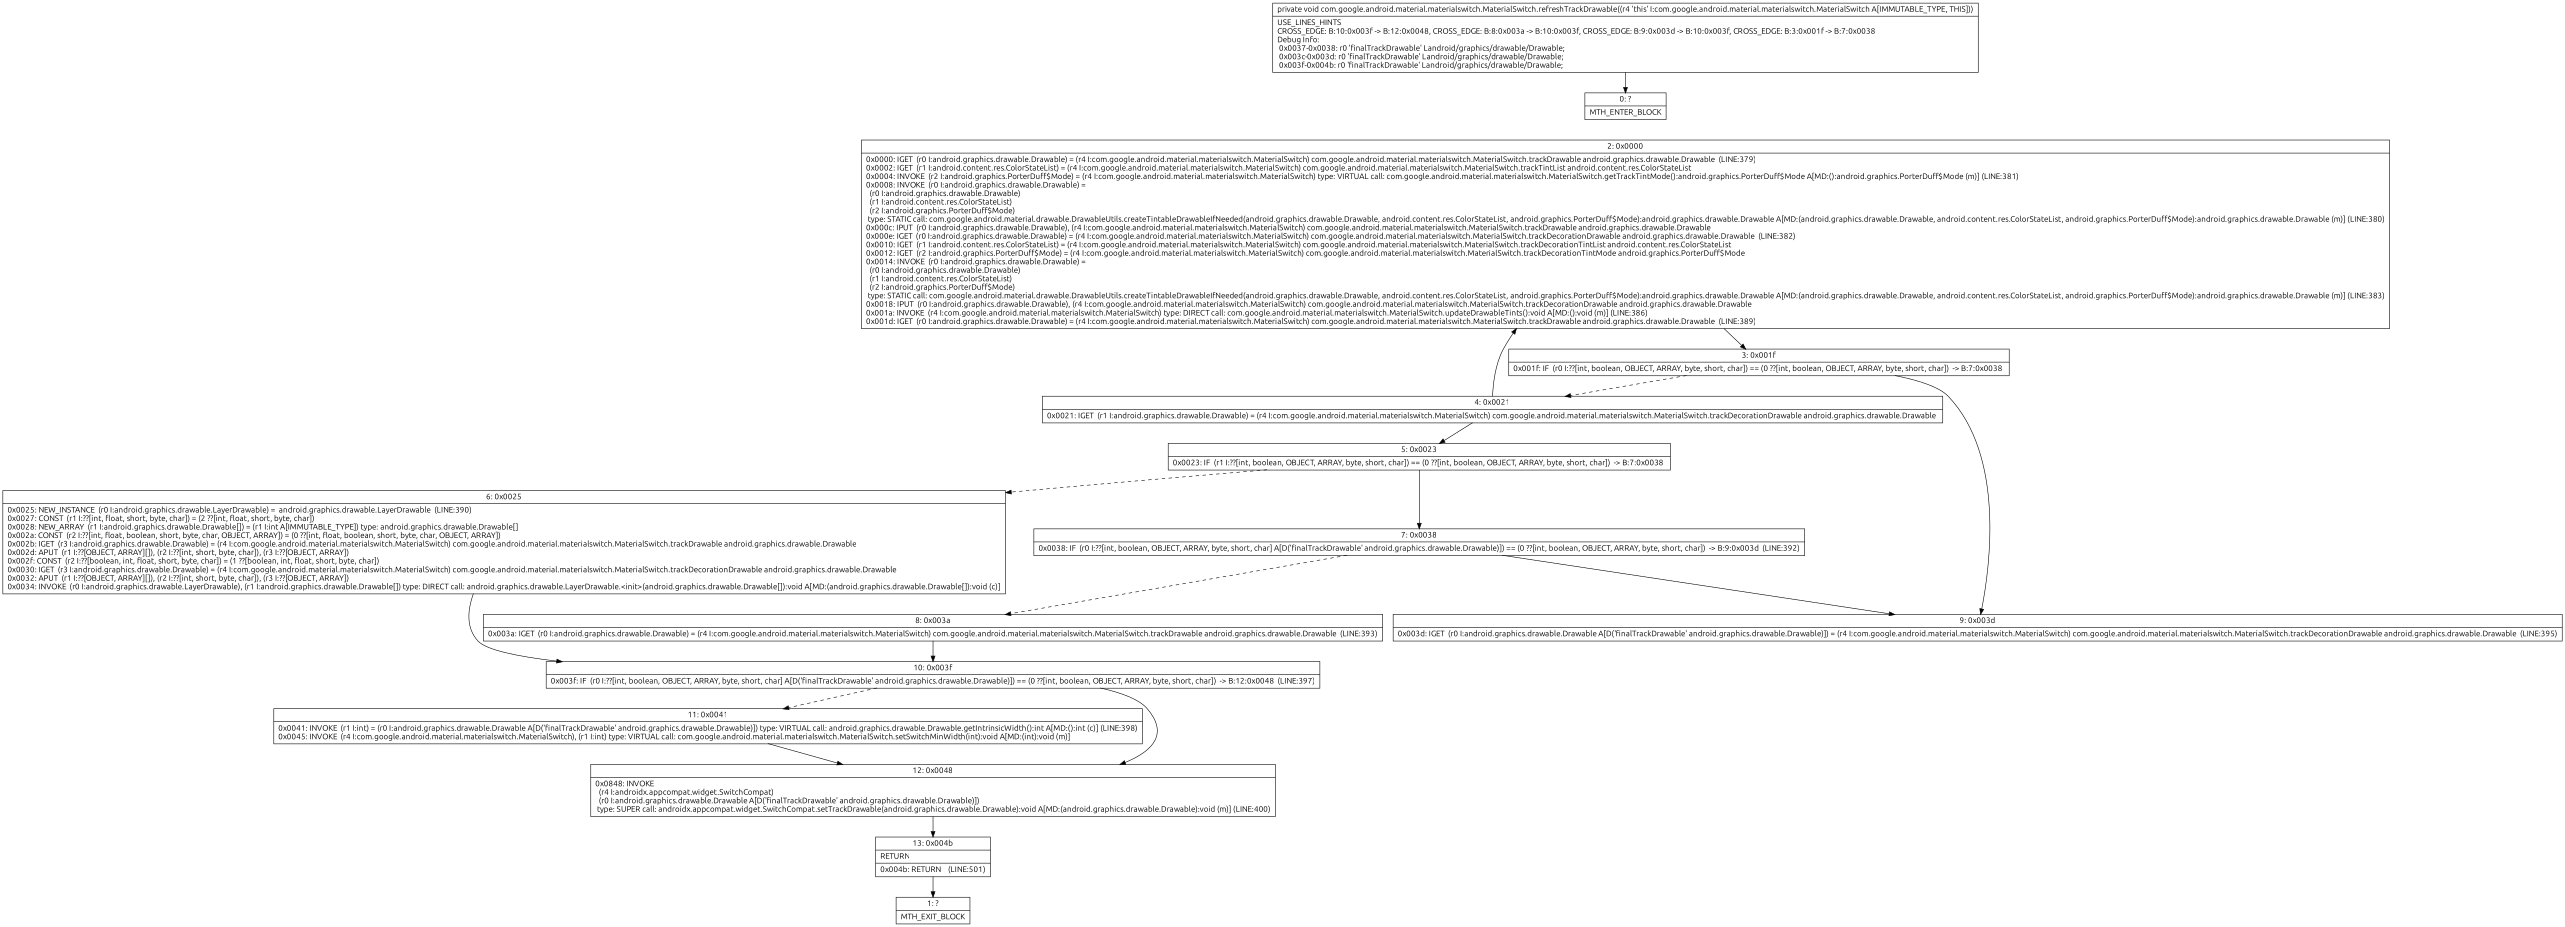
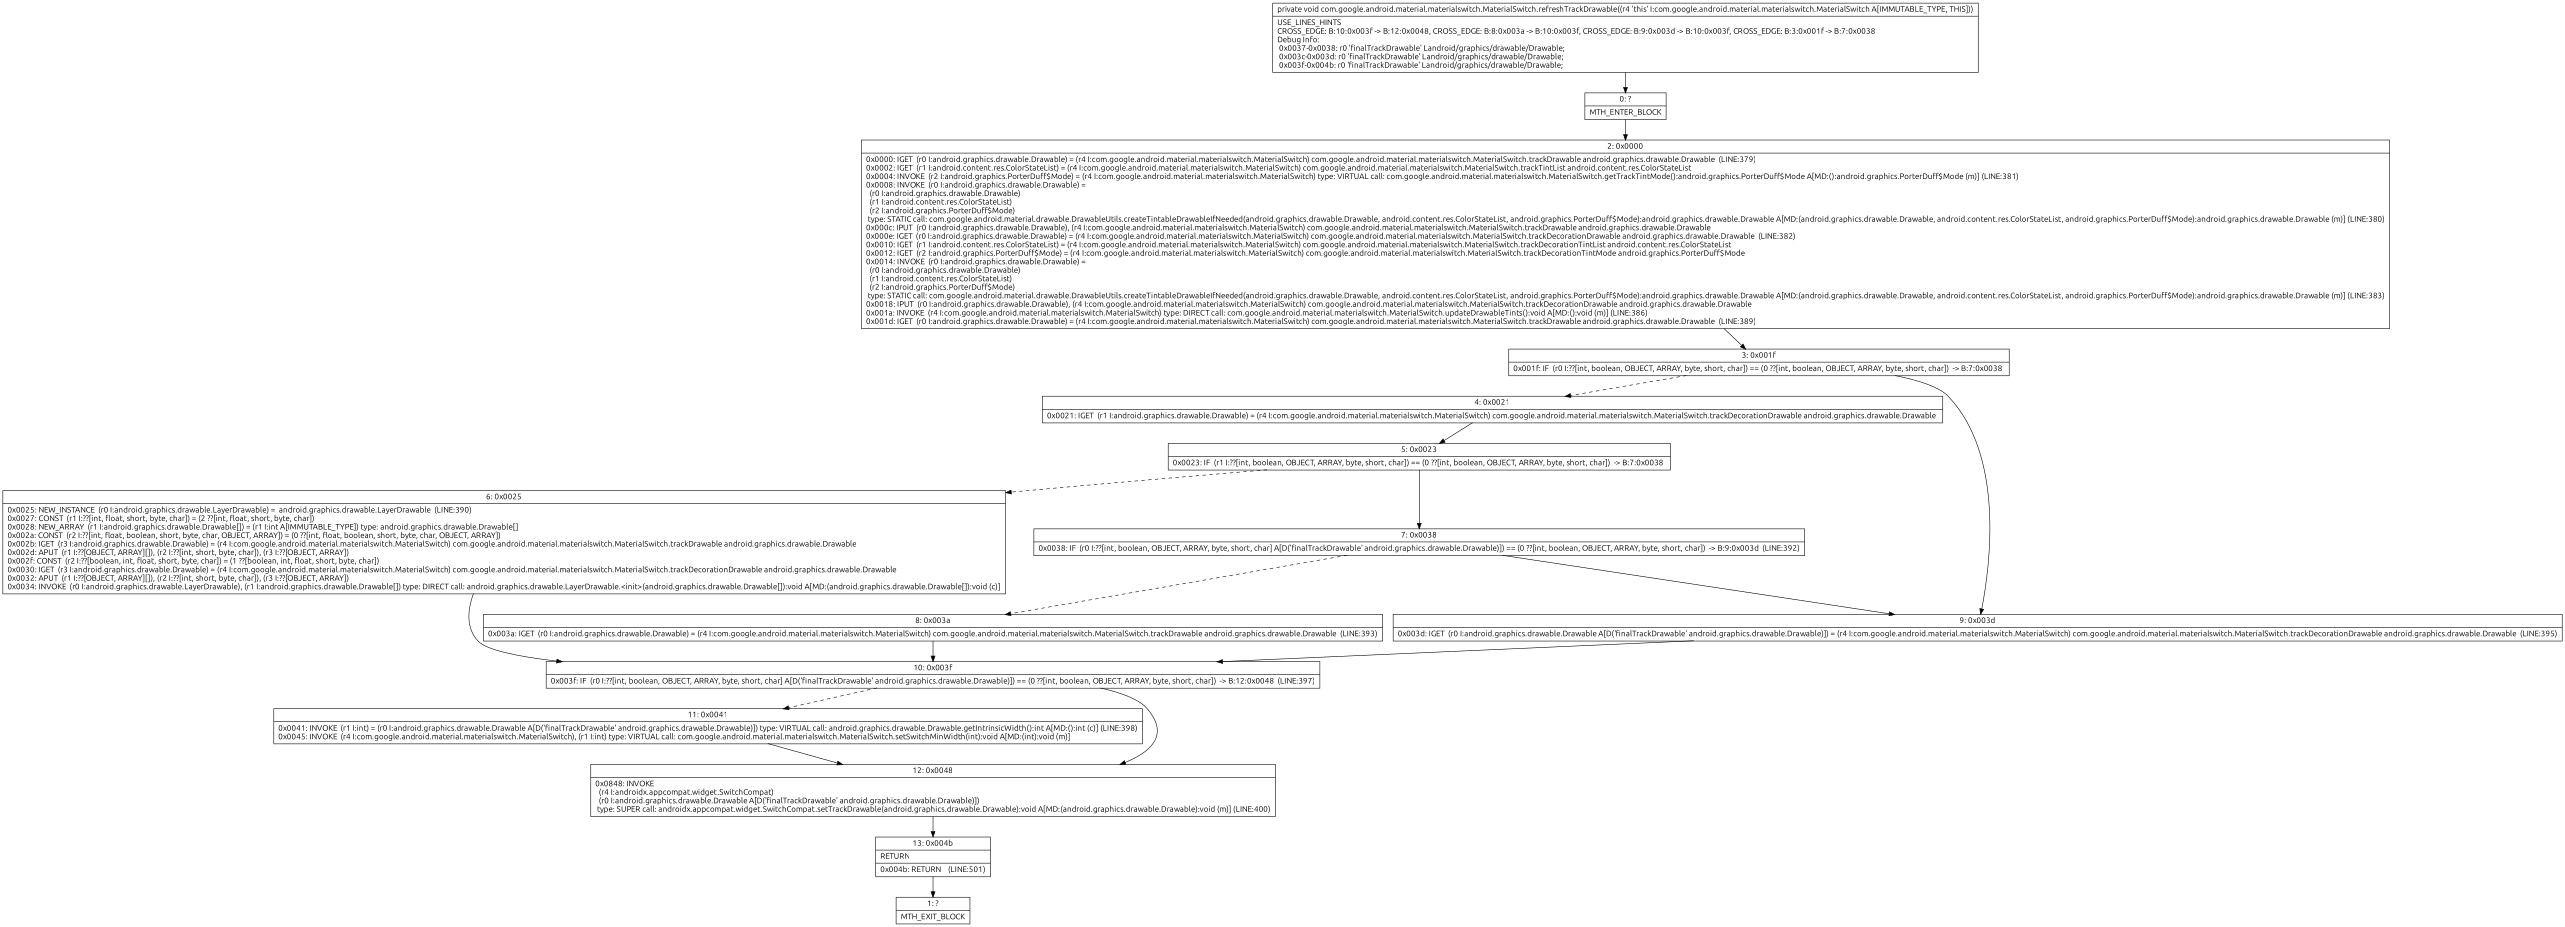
(1498, 363) -> (1625, 127)
none -> (1458, 651)
